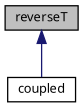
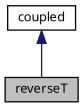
(42, 60) -> (42, 60)
